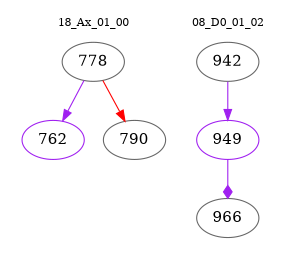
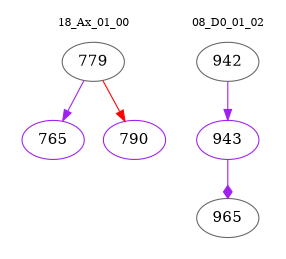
(93, 62) -> (93, 62)
(53, 140) -> (53, 140)
(135, 140) -> (135, 140)
(228, 140) -> (228, 140)
(228, 218) -> (228, 218)
